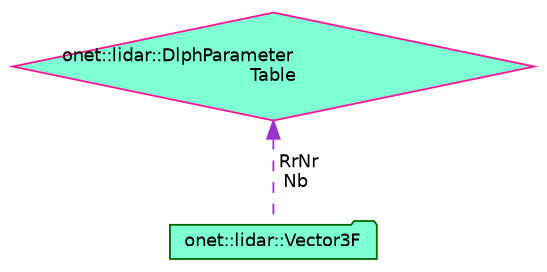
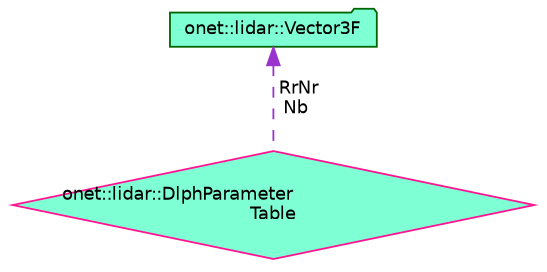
(273, 182) -> (273, 108)
